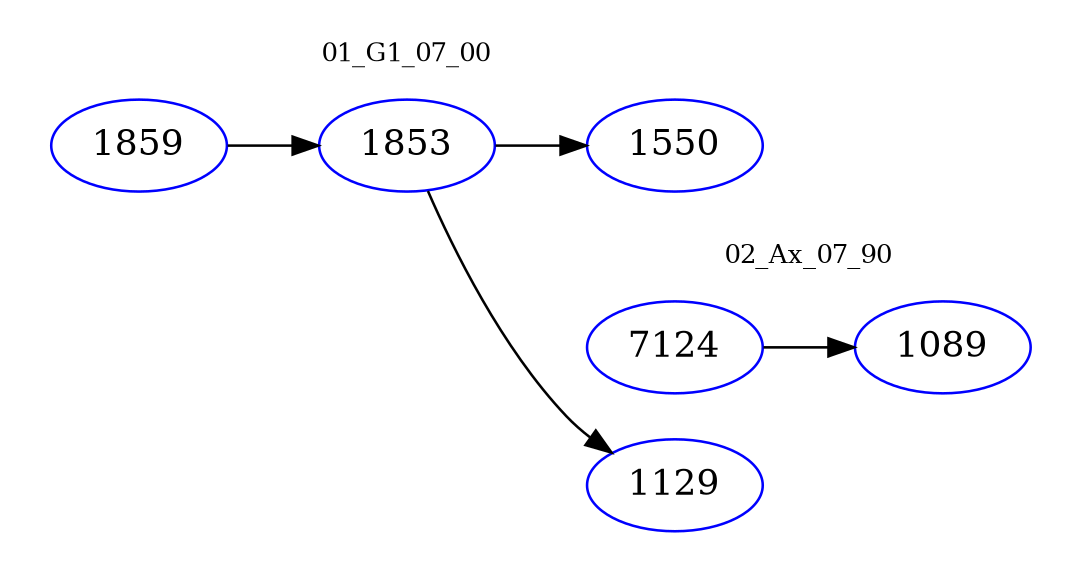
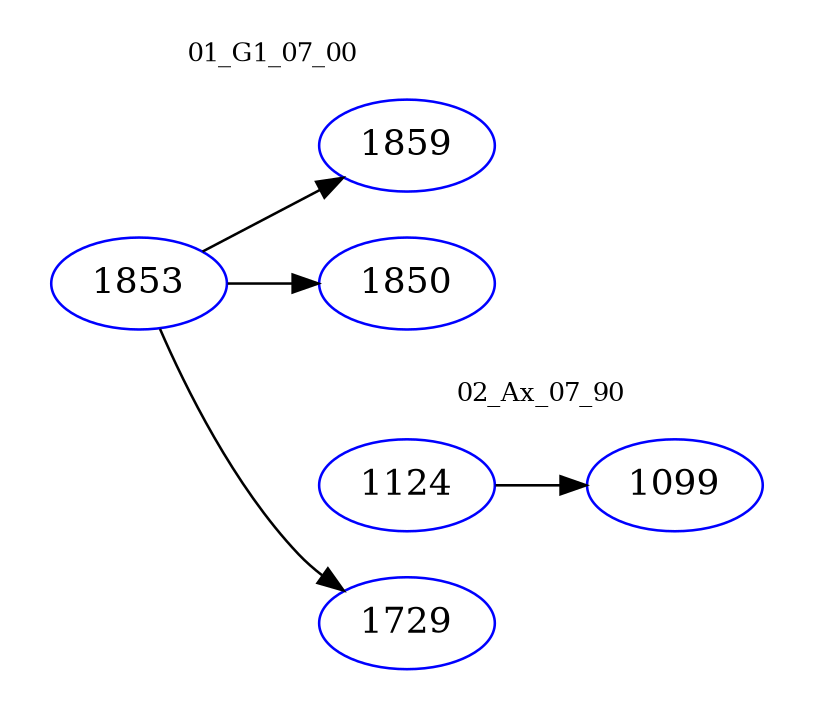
(260, 146) -> (261, 221)
(675, 146) -> (407, 284)
(675, 347) -> (407, 485)
(943, 347) -> (675, 485)
(675, 485) -> (407, 623)
